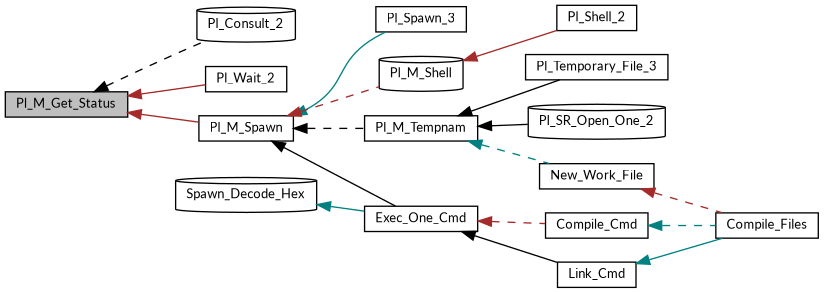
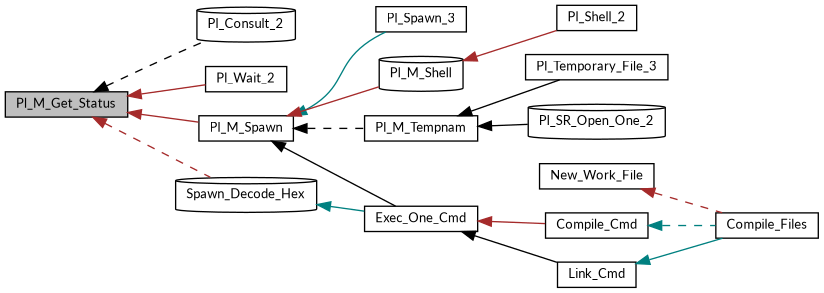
(340, 99) -> (340, 99)
none -> (158, 150)
(516, 154) -> none
(518, 223) -> (518, 223)
